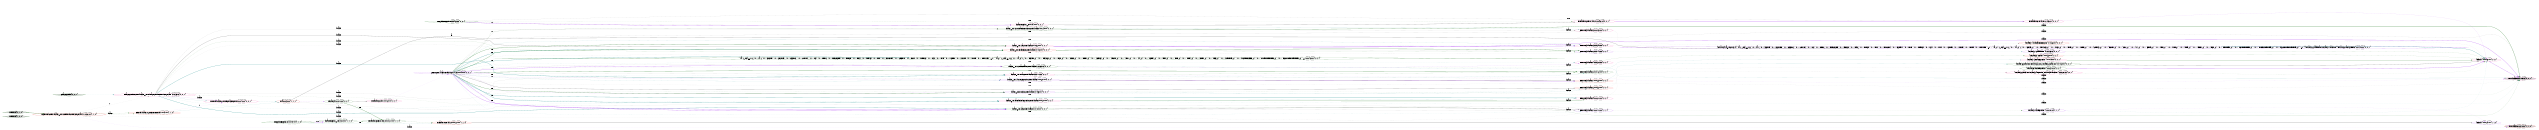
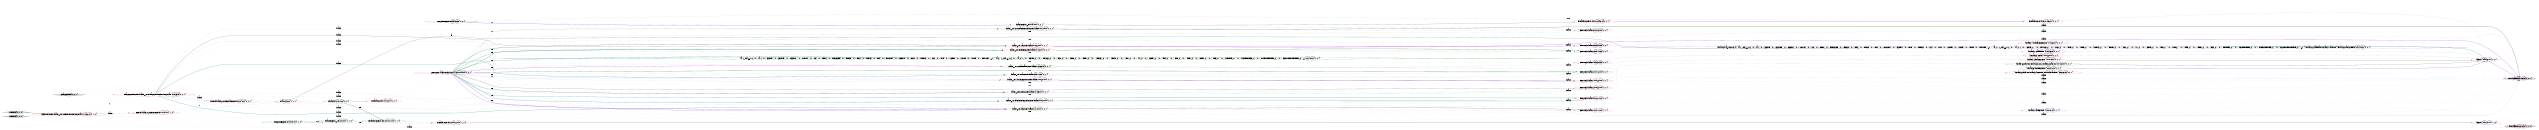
(1024, 21) -> none
